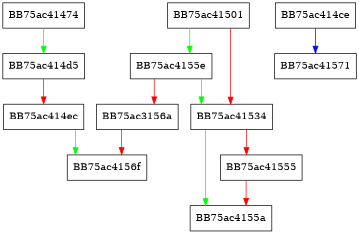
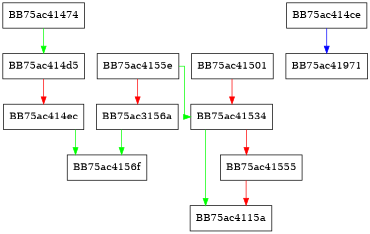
(190, 37) -> none
(315, 66) -> (327, 66)
(122, 139) -> (122, 139)
(231, 218) -> (231, 218)
